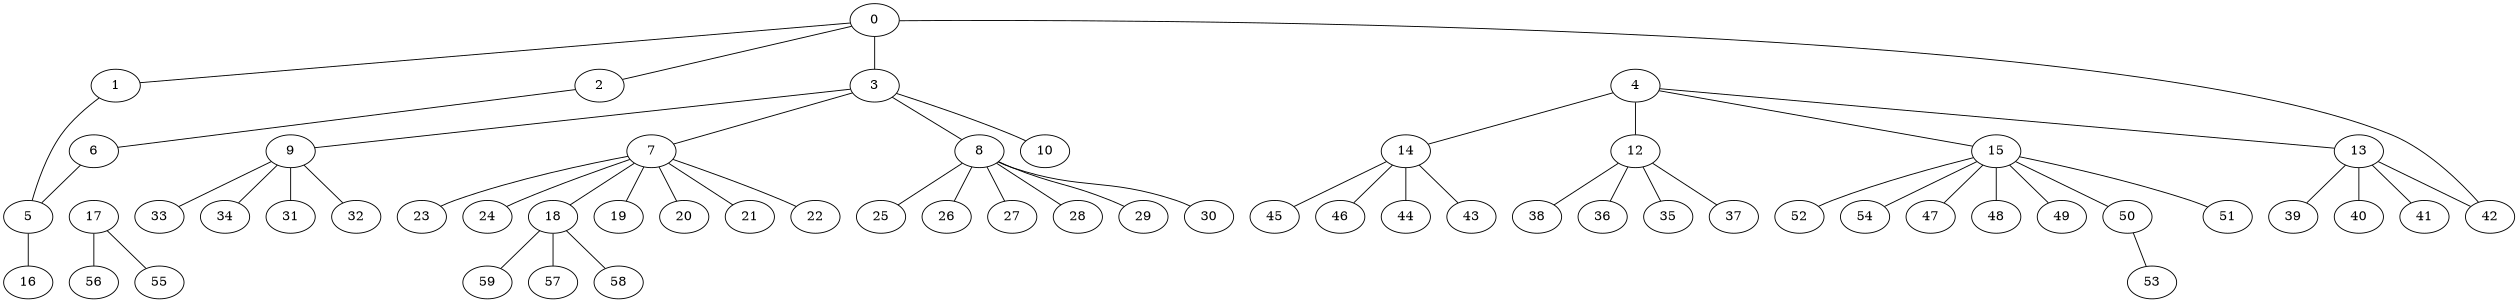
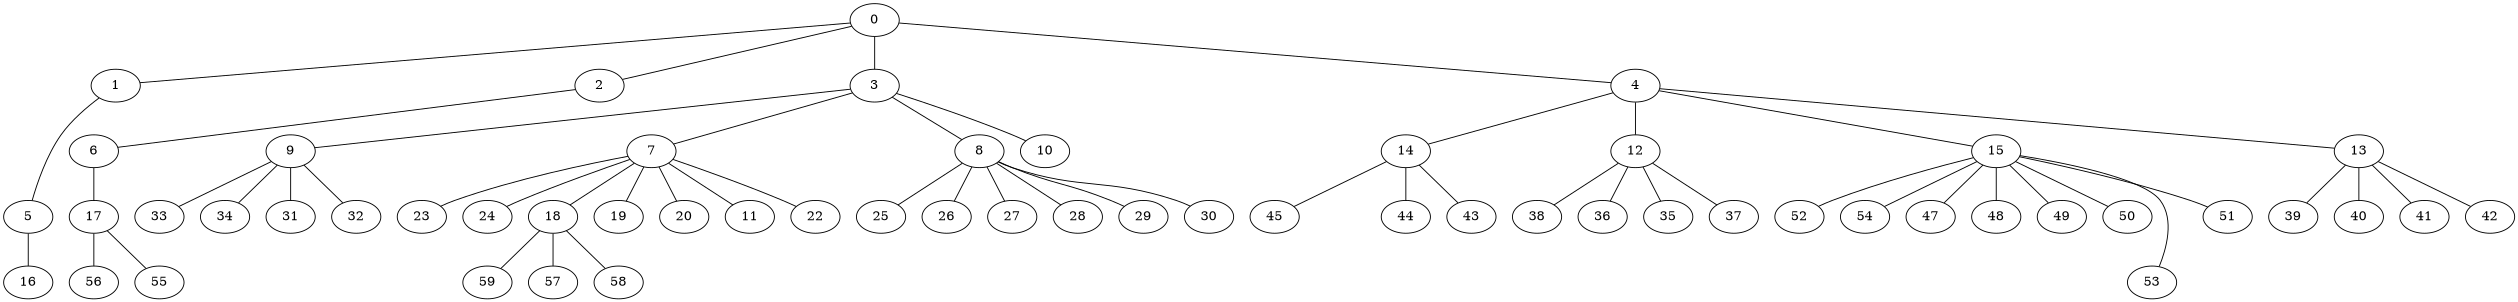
(1705, 39) -> (1255, 53)
(61, 184) -> (94, 184)
(750, 217) -> (750, 217)
(1340, 217) -> none
(2140, 249) -> (2155, 195)
